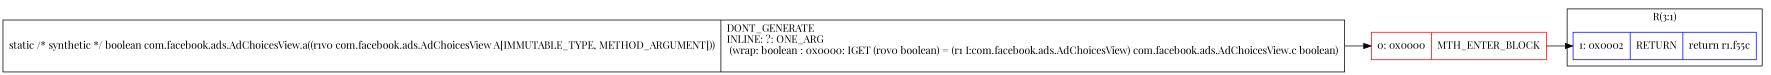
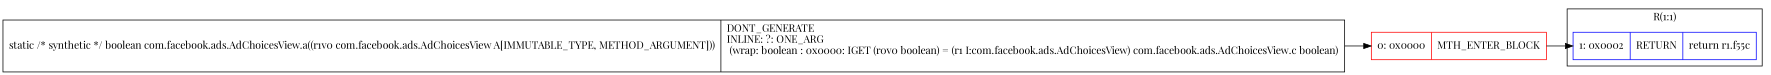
(1665, 17) -> (1665, 17)
